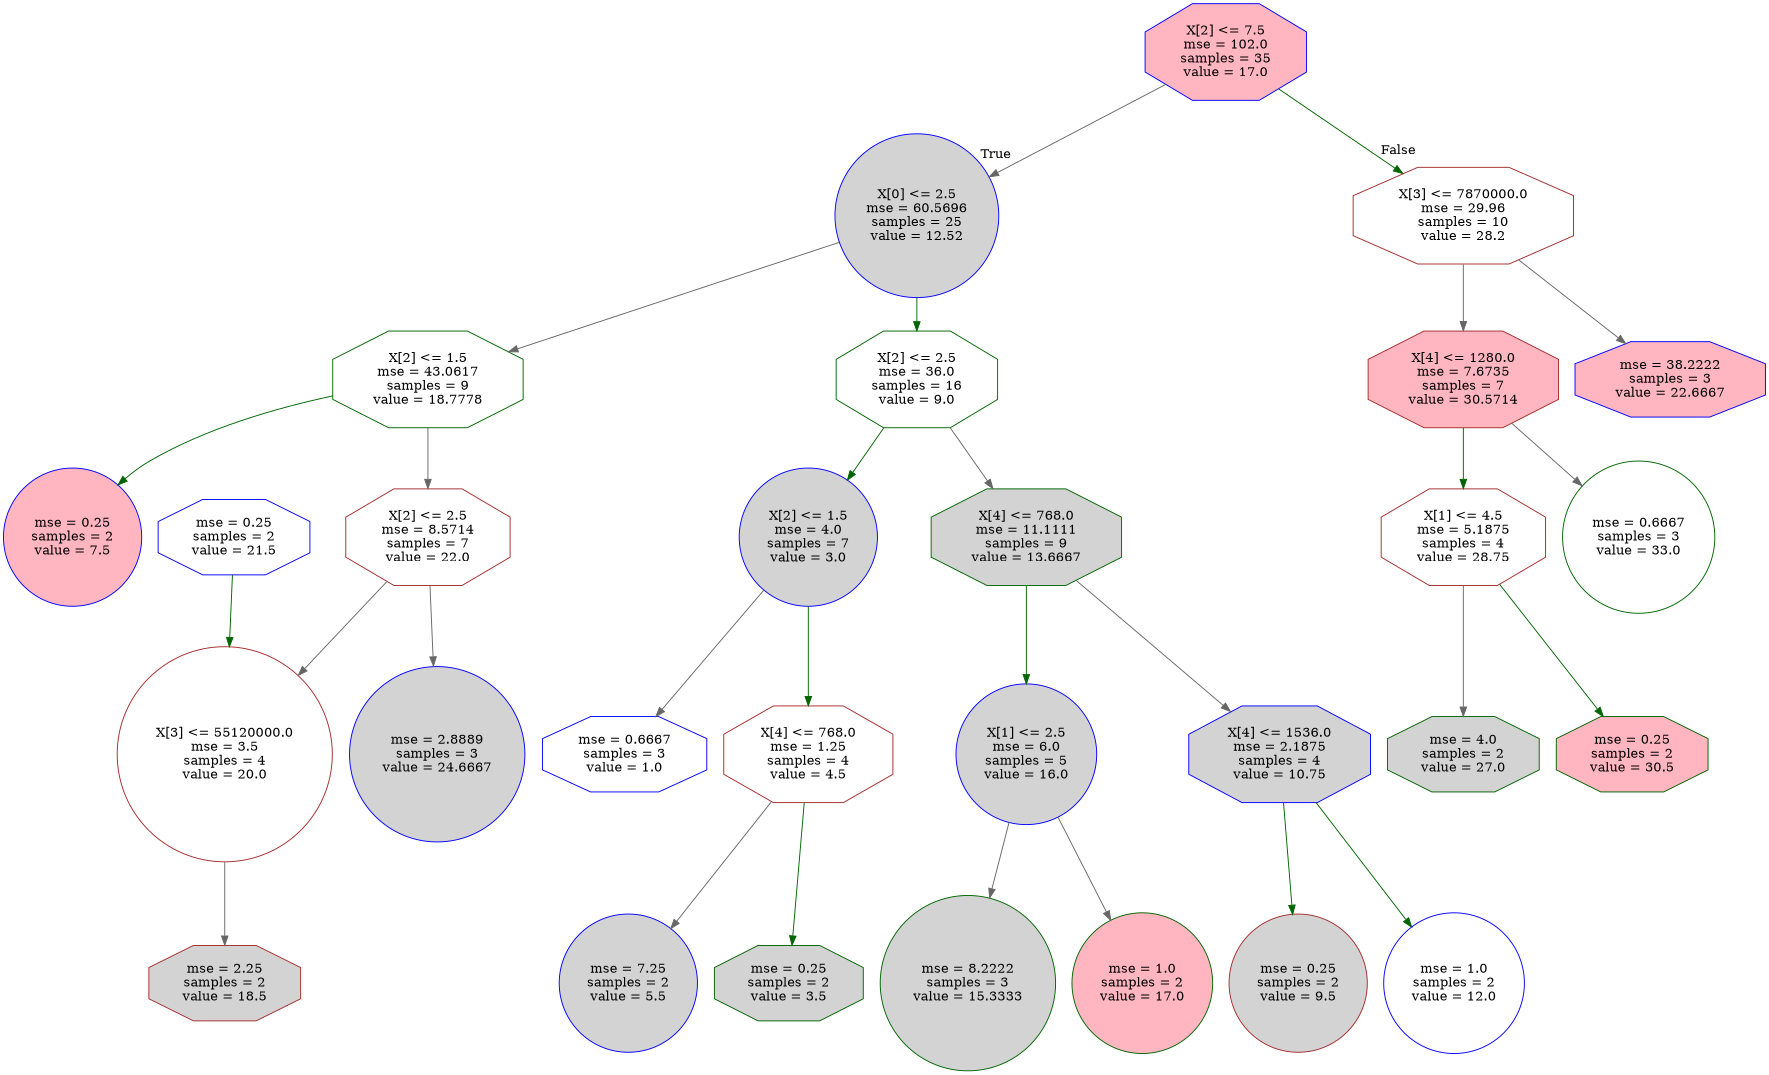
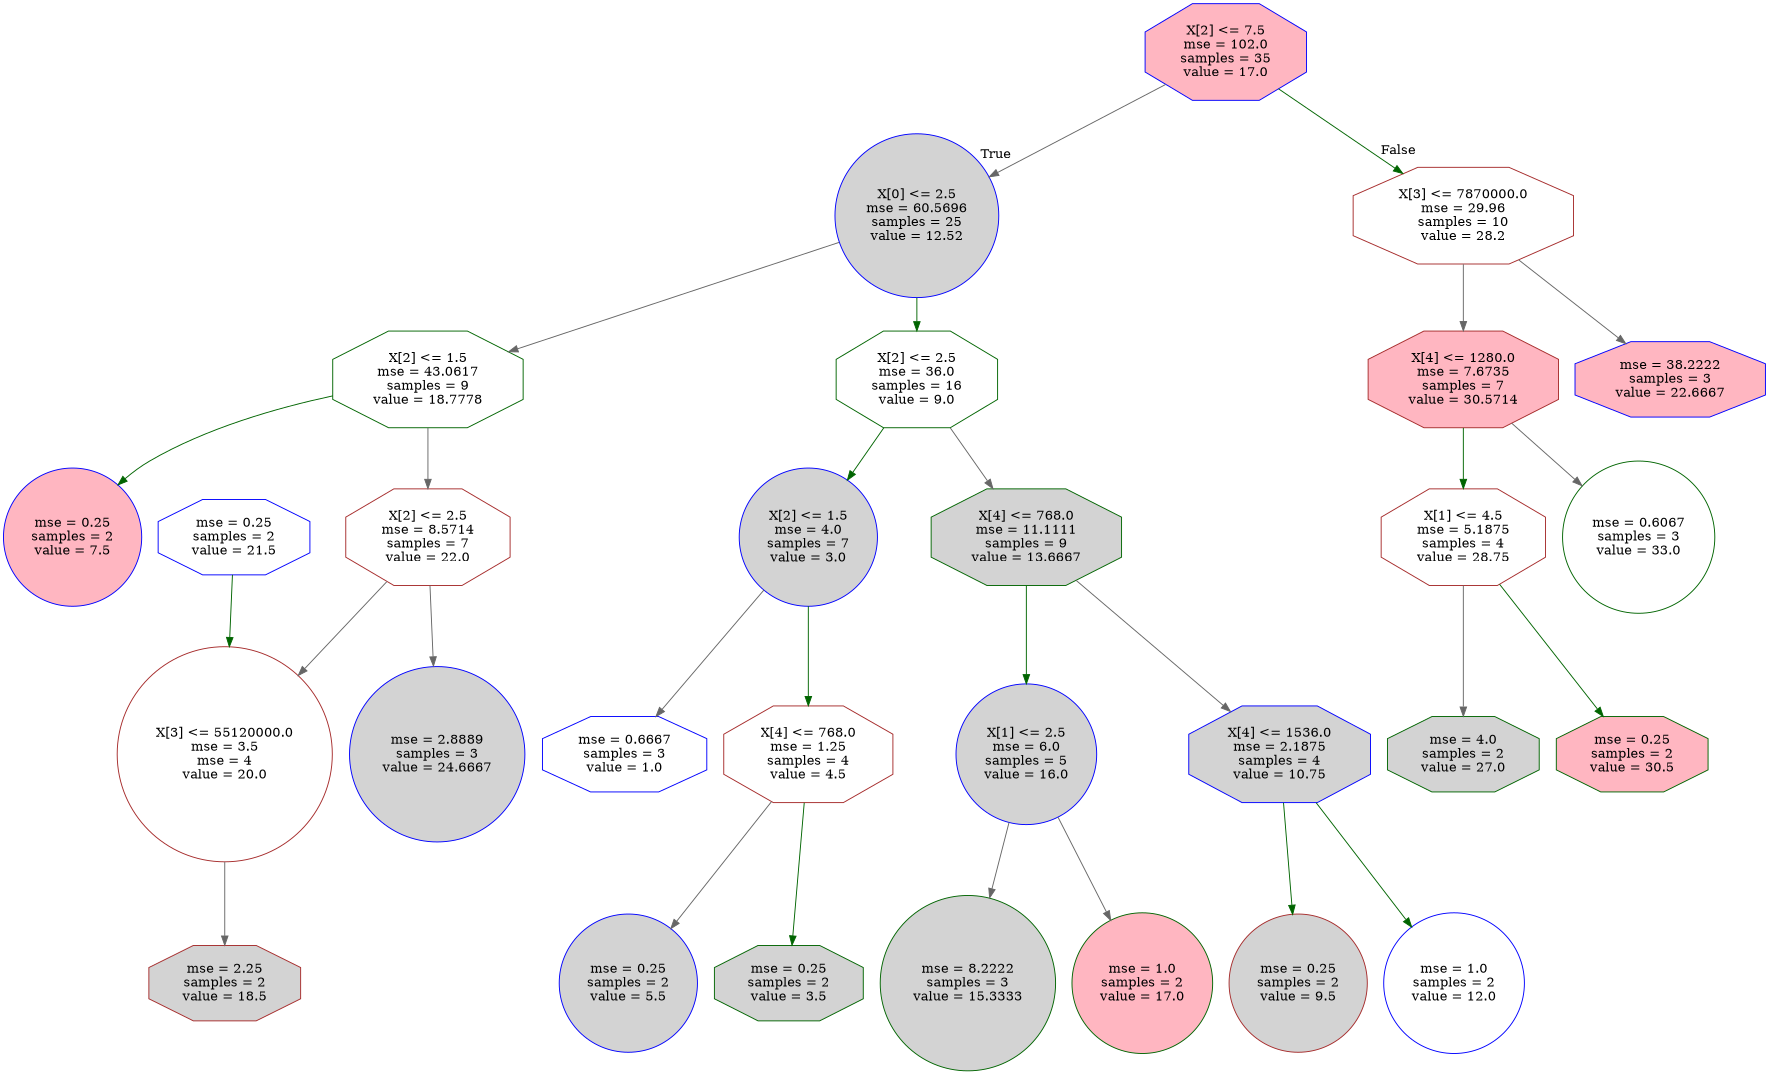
(1639, 537) -> (1639, 537)
(225, 754) -> (225, 754)
(628, 983) -> (628, 983)
